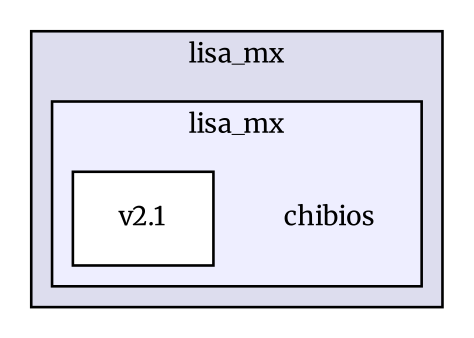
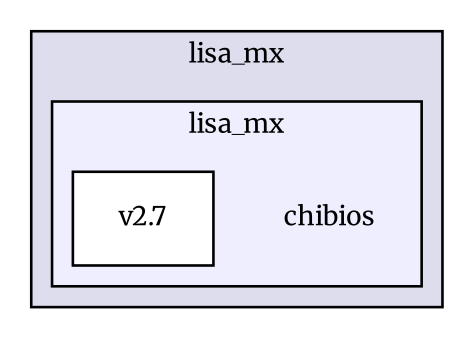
(143, 219) -> (143, 219)
